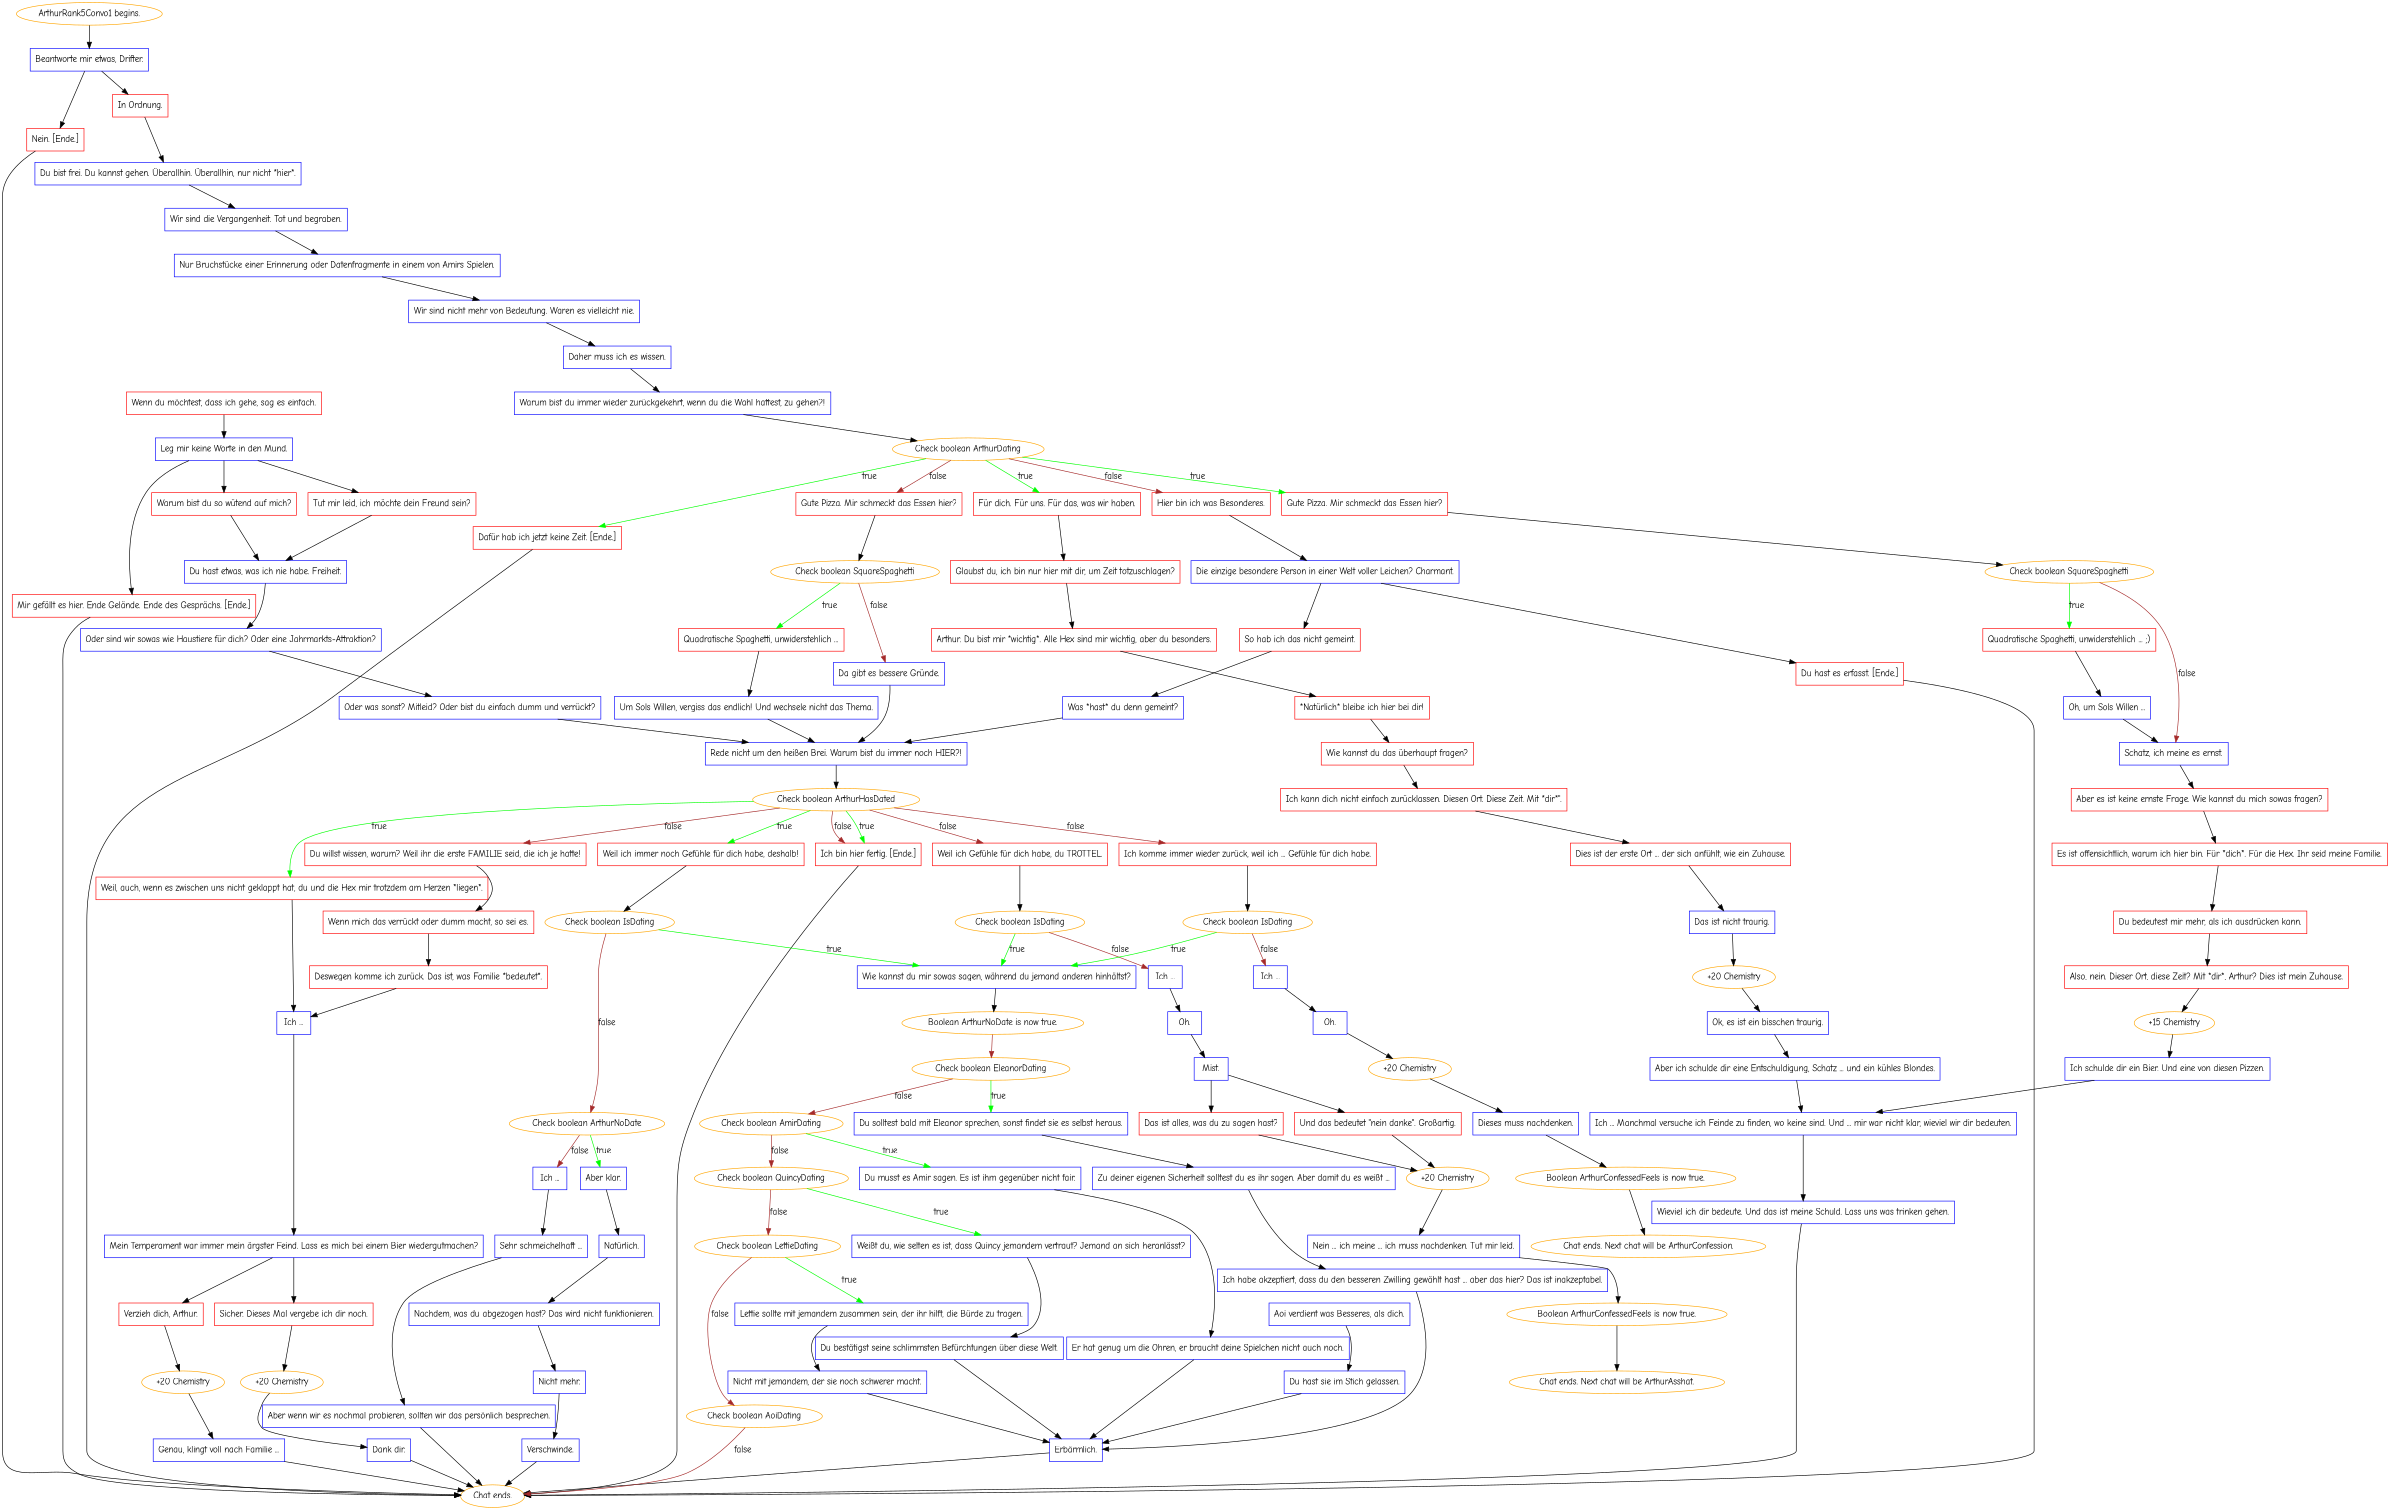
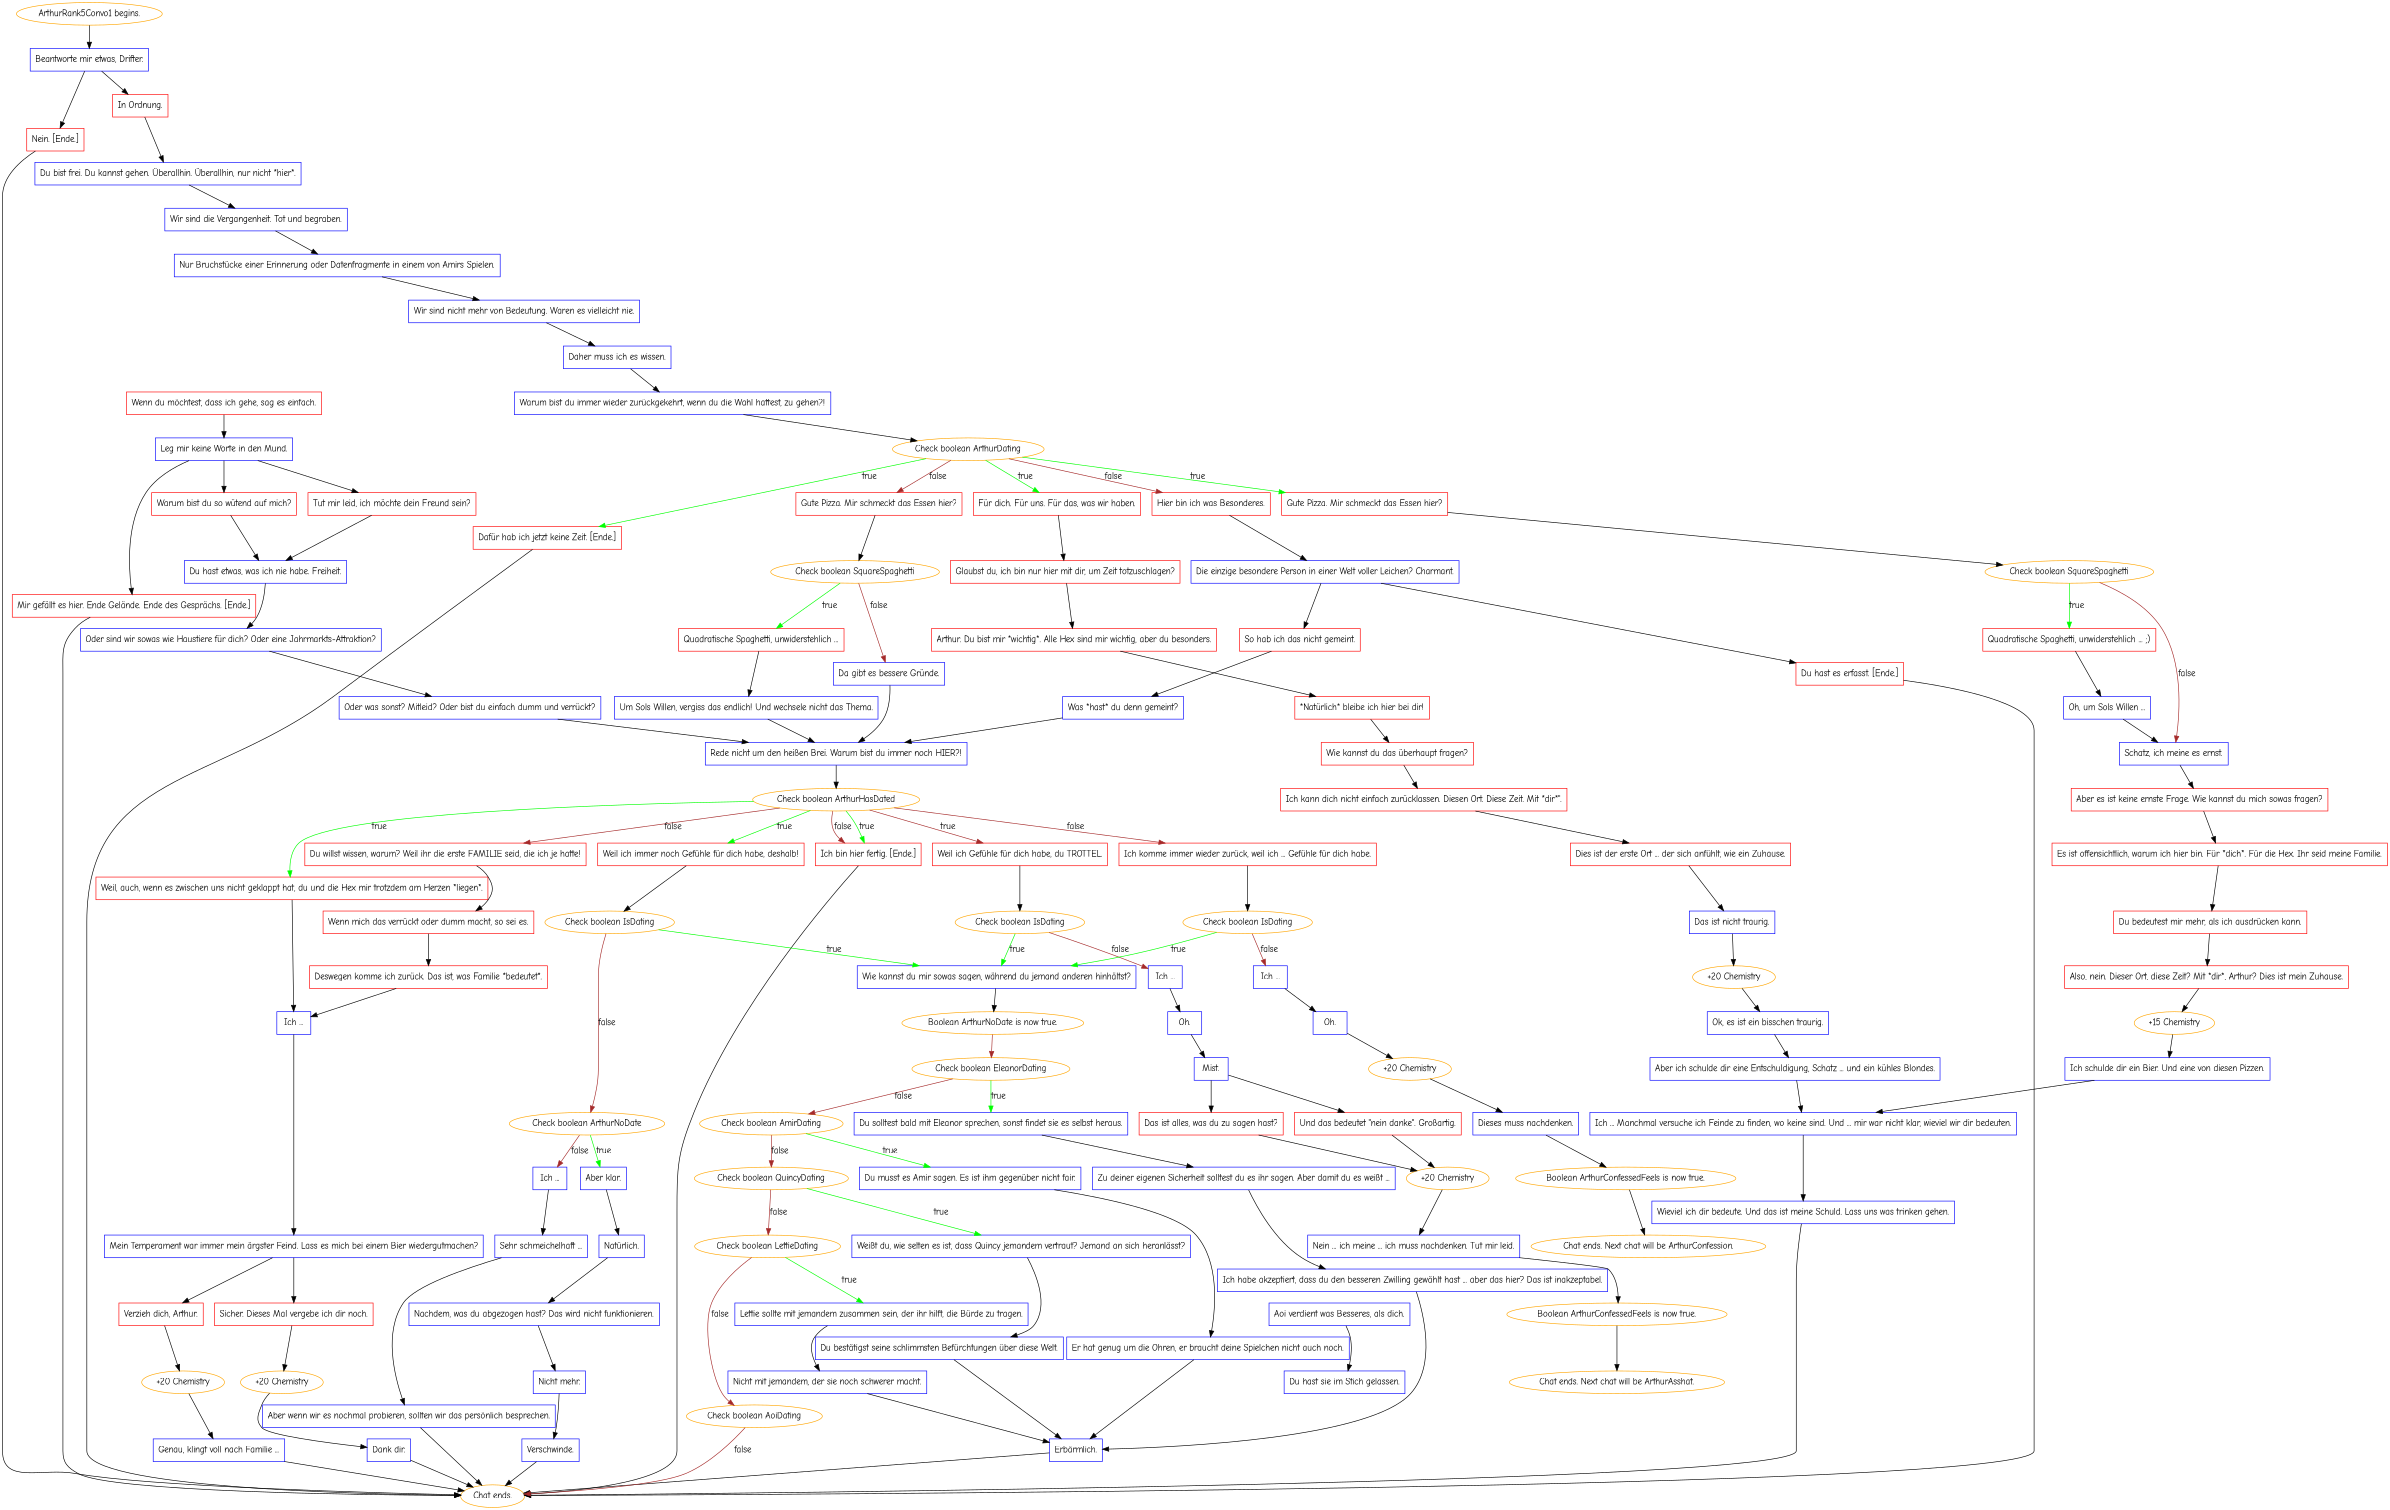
(948, 827) -> (948, 827)
(1205, 1418) -> none
